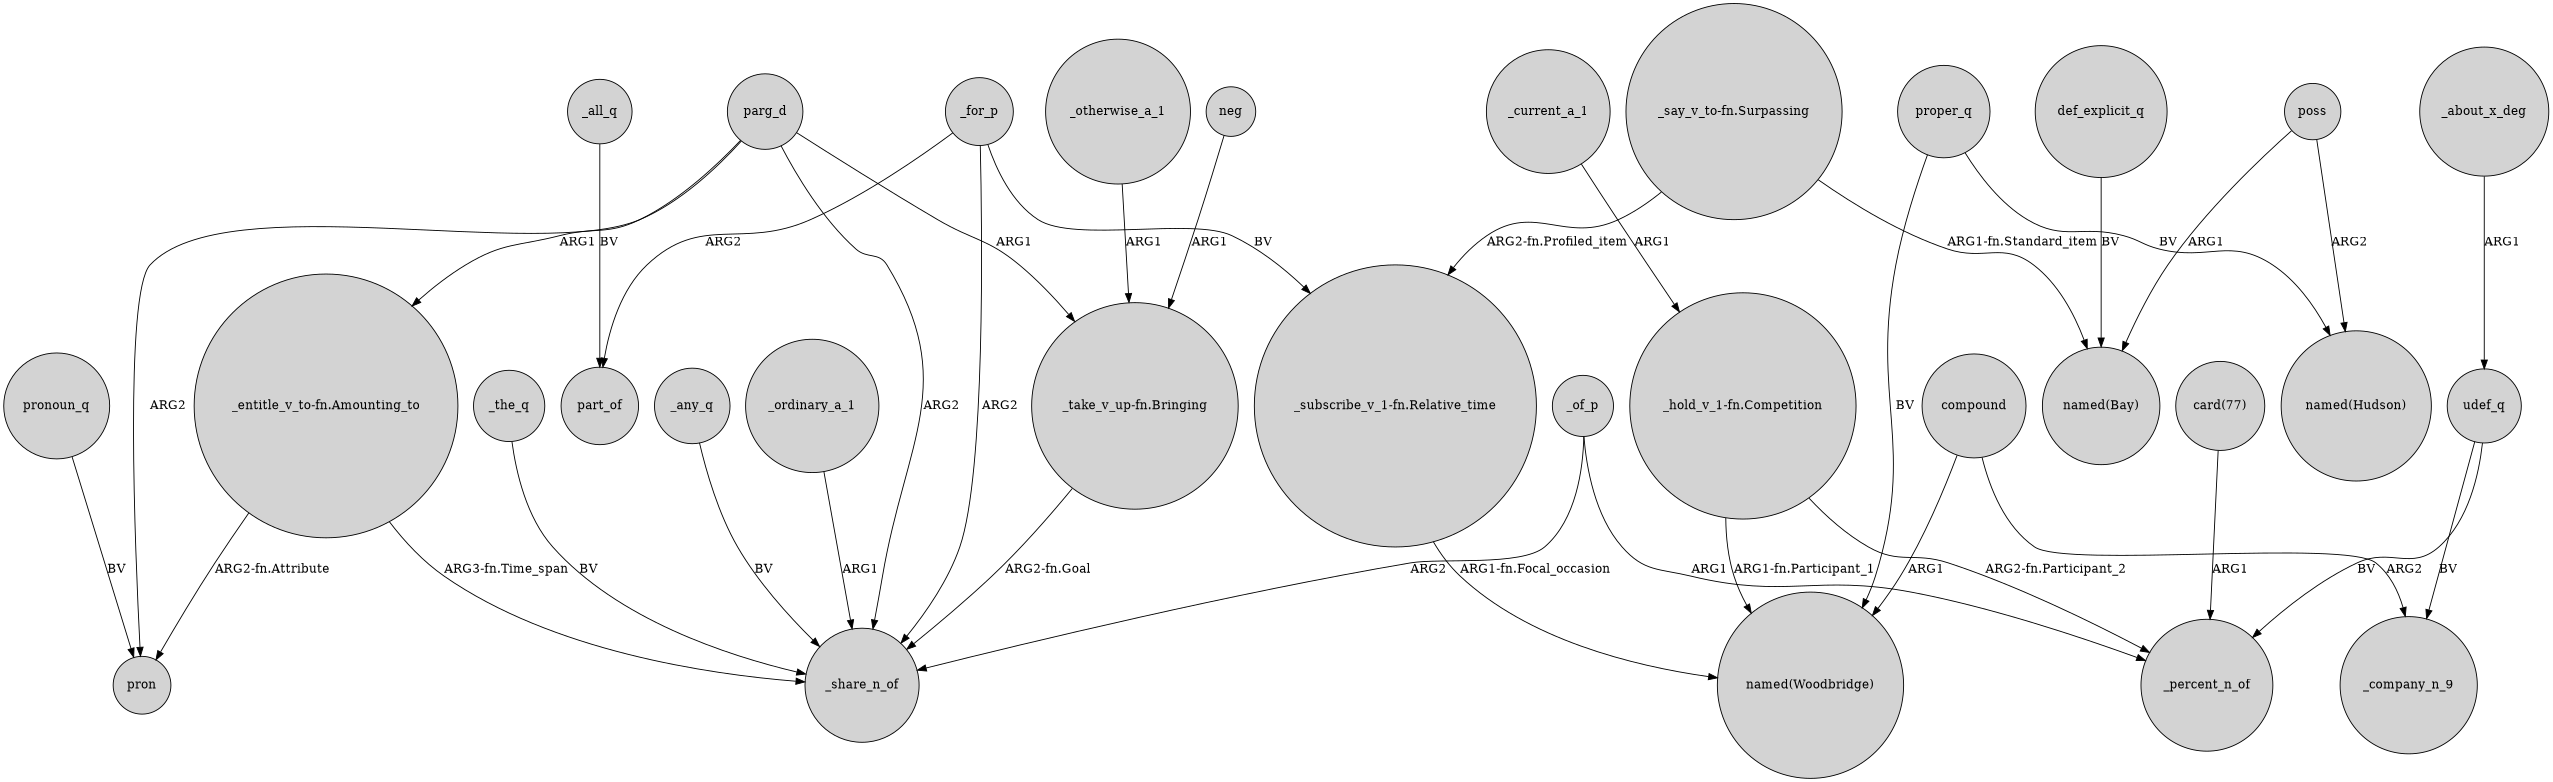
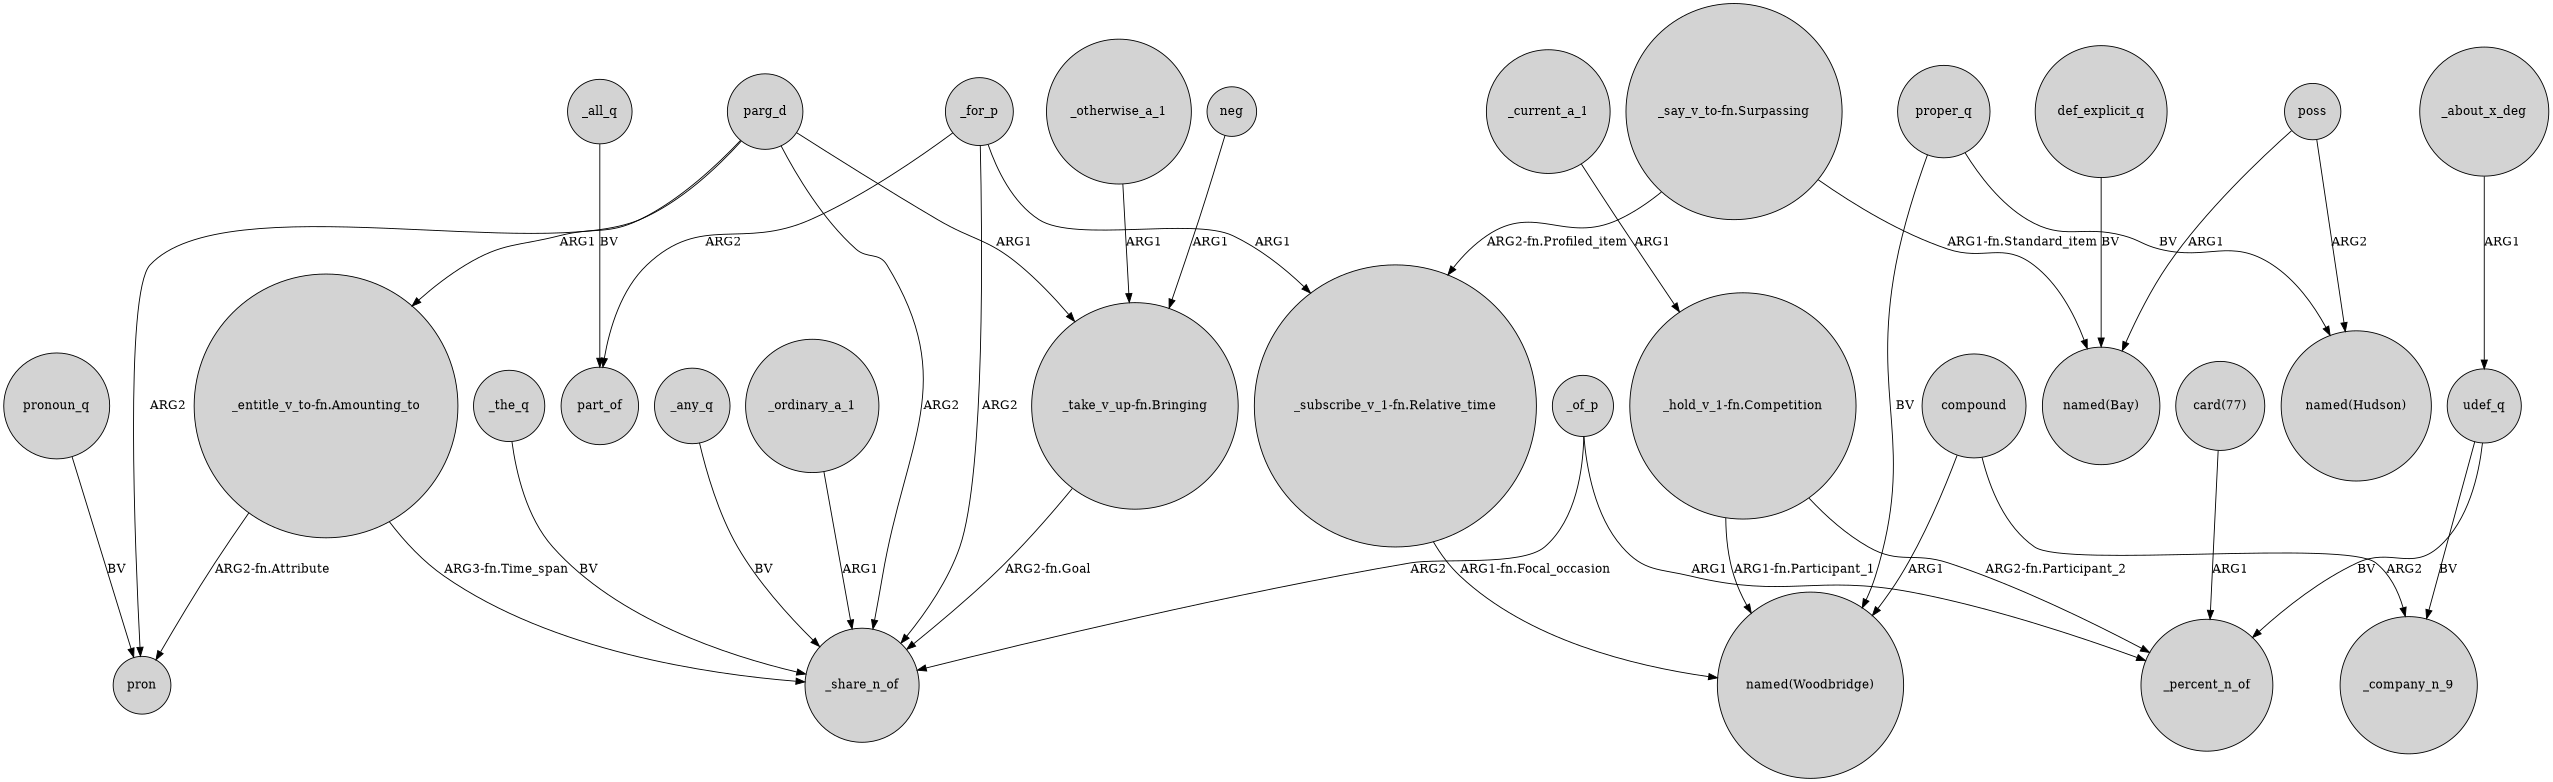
(1263, 242) -> (1273, 242)
